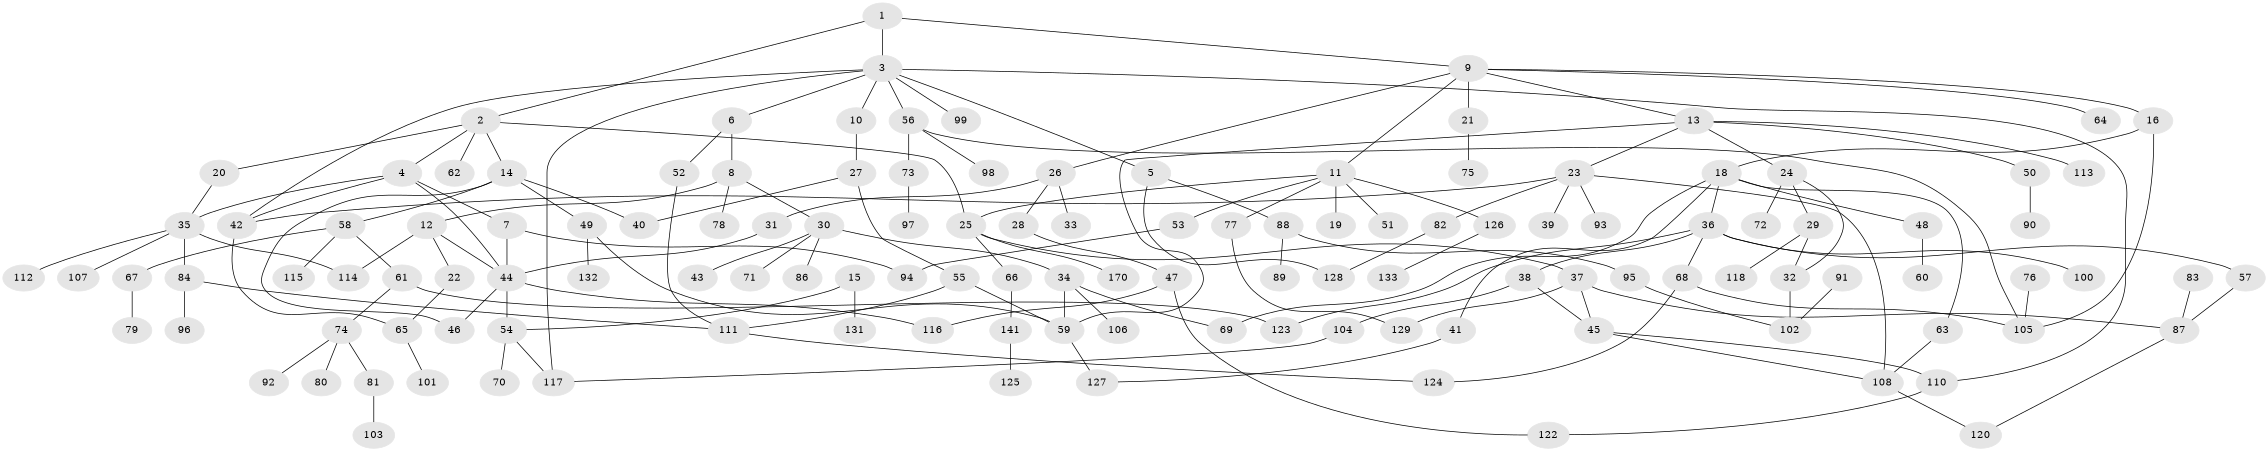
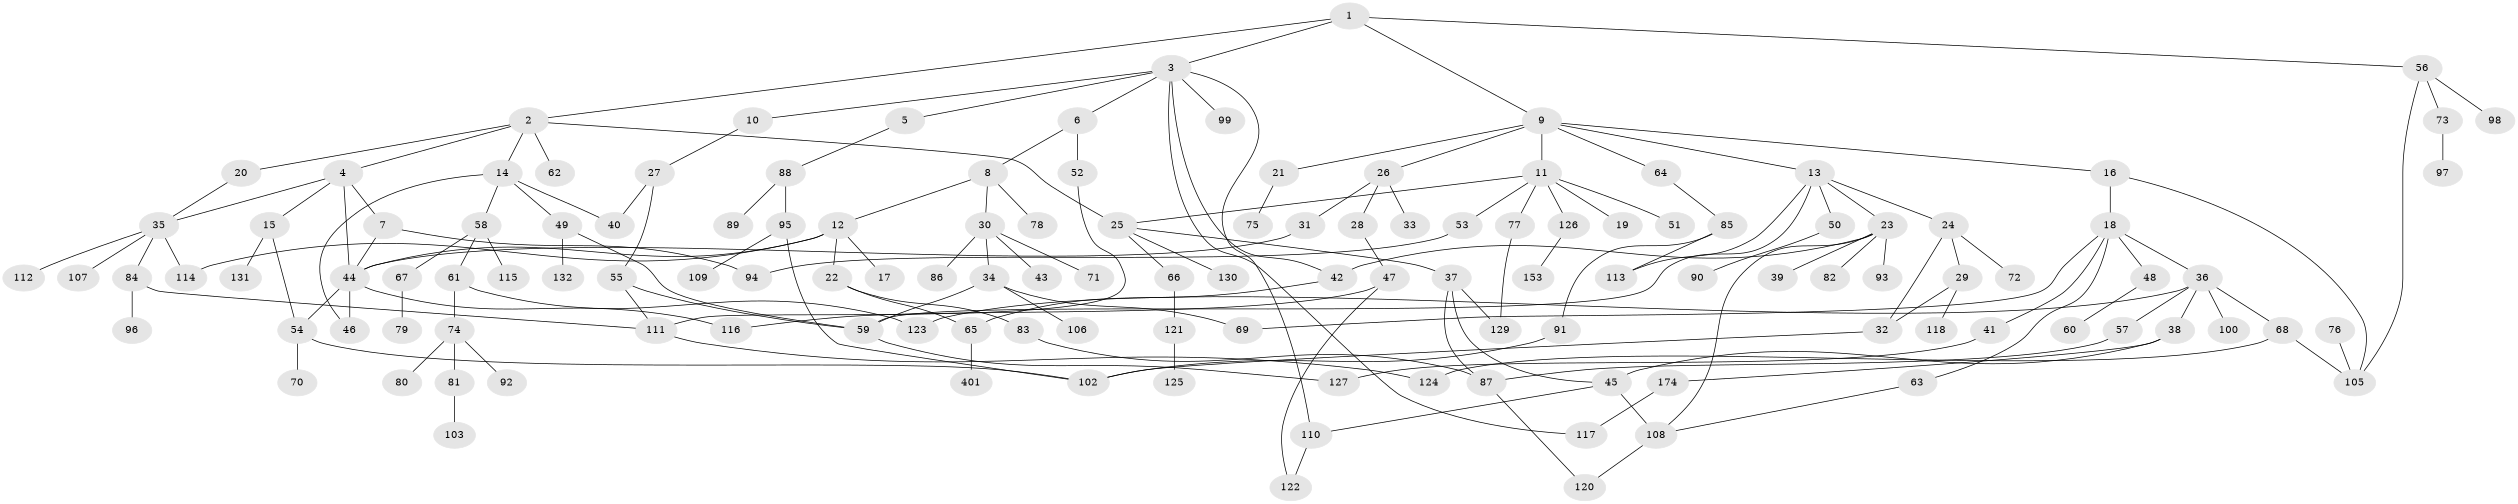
(896, 95) -> (1886, 42)
(318, 196) -> (307, 199)
none -> (1727, 226)
none -> (698, 278)
none -> (885, 278)
(1118, 278) -> (1228, 278)
(1334, 278) -> none
(1388, 278) -> (1533, 278)
none -> (916, 303)
(1011, 330) -> (1174, 330)
(1343, 330) -> (1668, 383)
(530, 356) -> (690, 365)
(428, 383) -> (971, 383)
